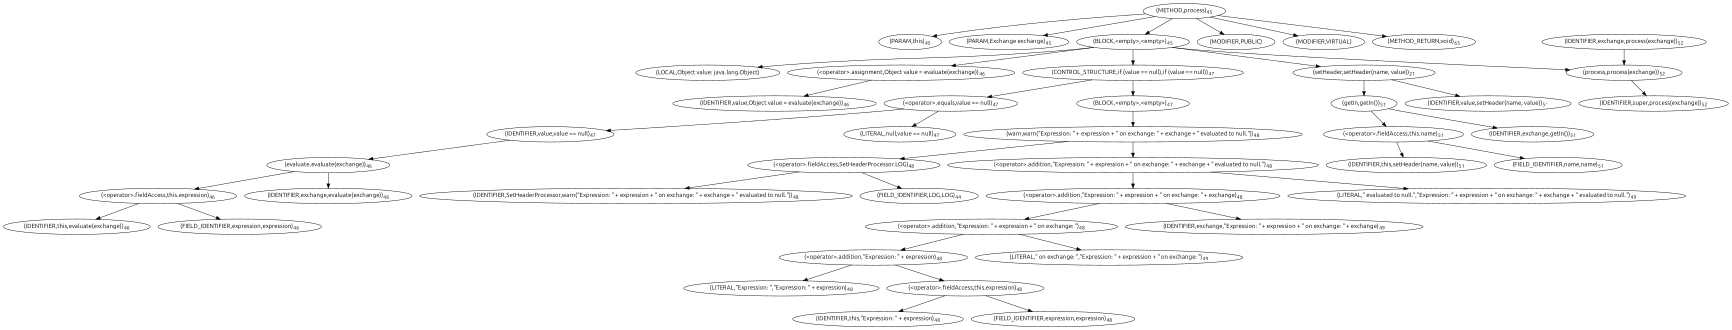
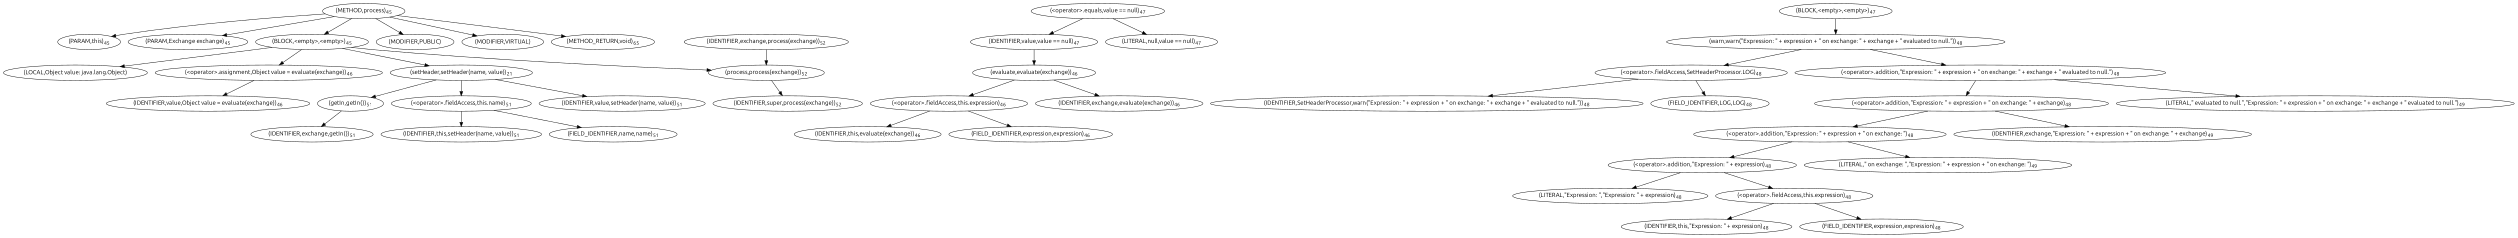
(1133, 73) -> none
(1377, 117) -> (461, 86)
(958, 195) -> (1749, 103)
